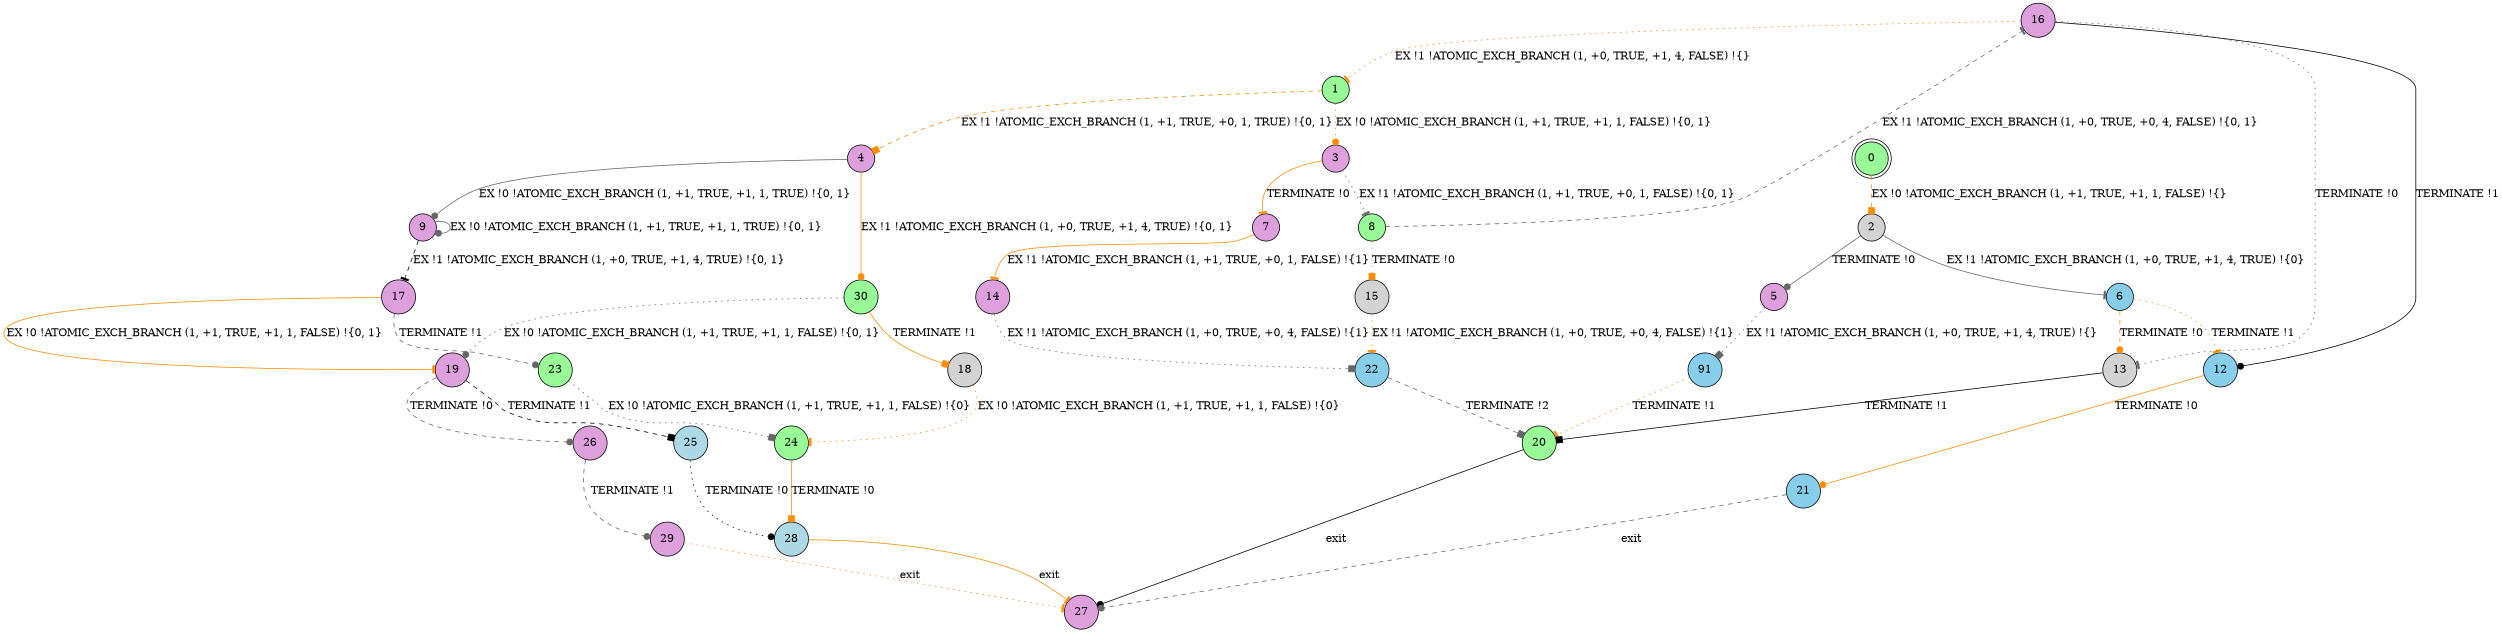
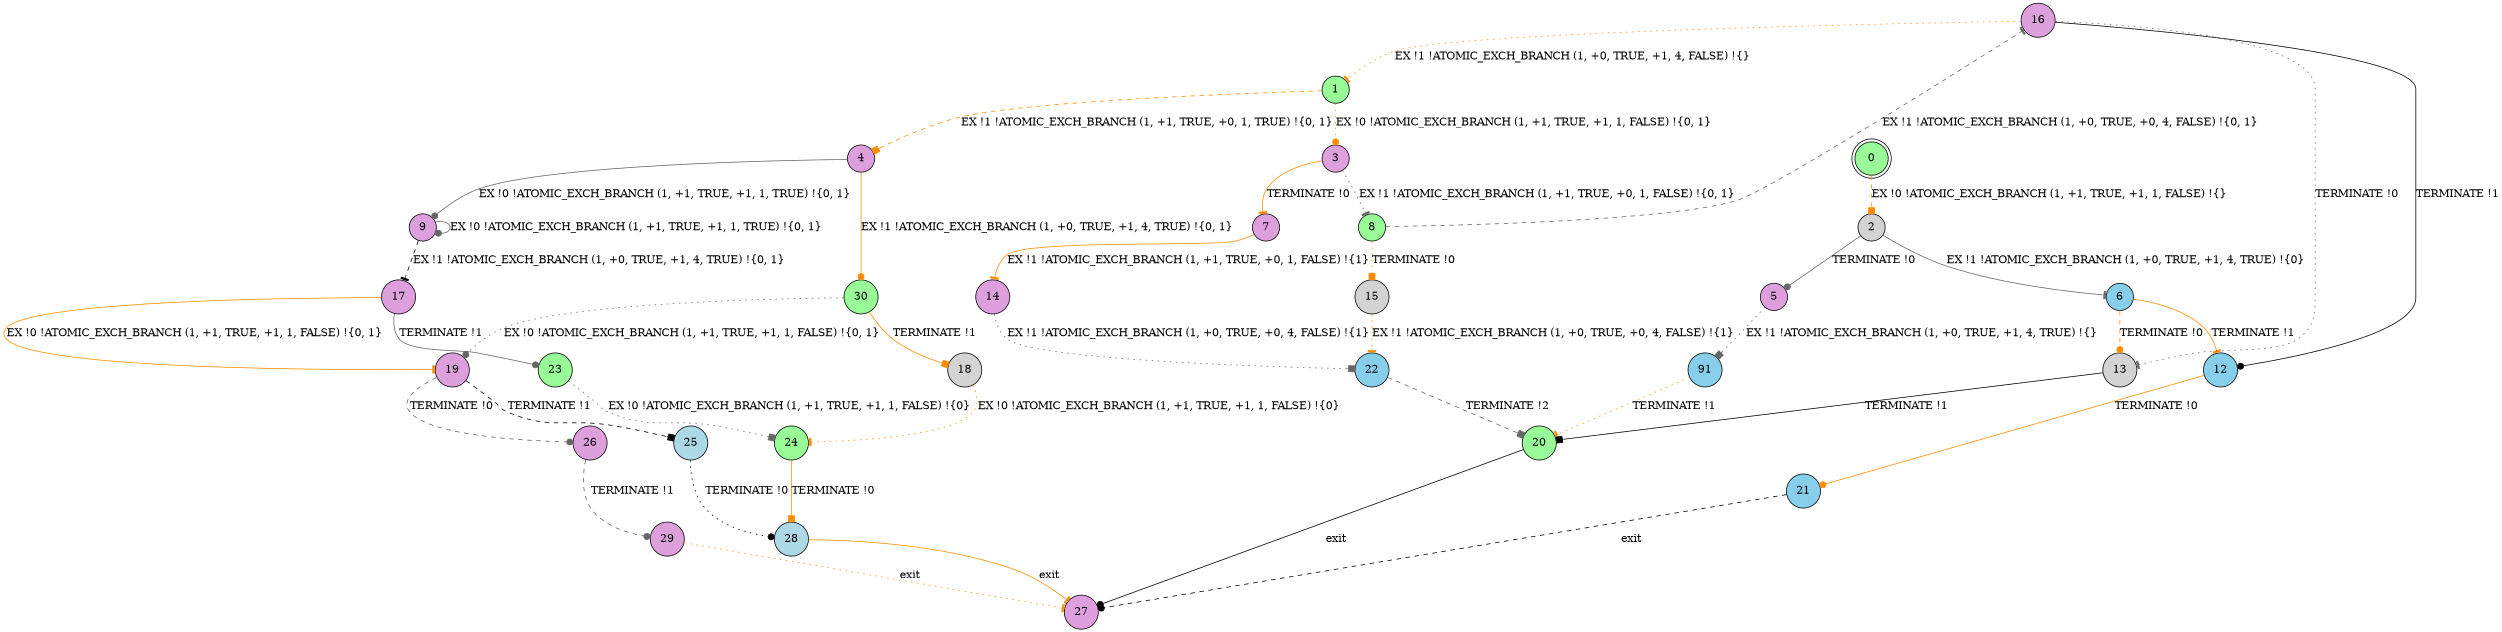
(2182, 313) -> (2182, 313)
(452, 351) -> (452, 351)
(1445, 551) -> (1445, 551)
